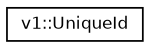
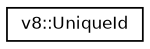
(75, 24) -> (75, 24)
